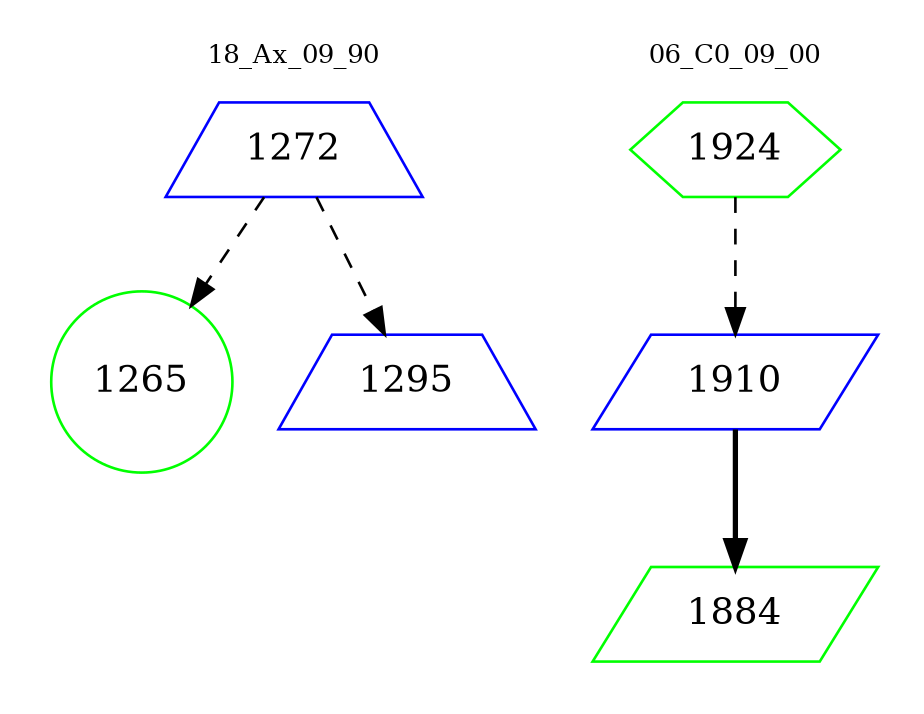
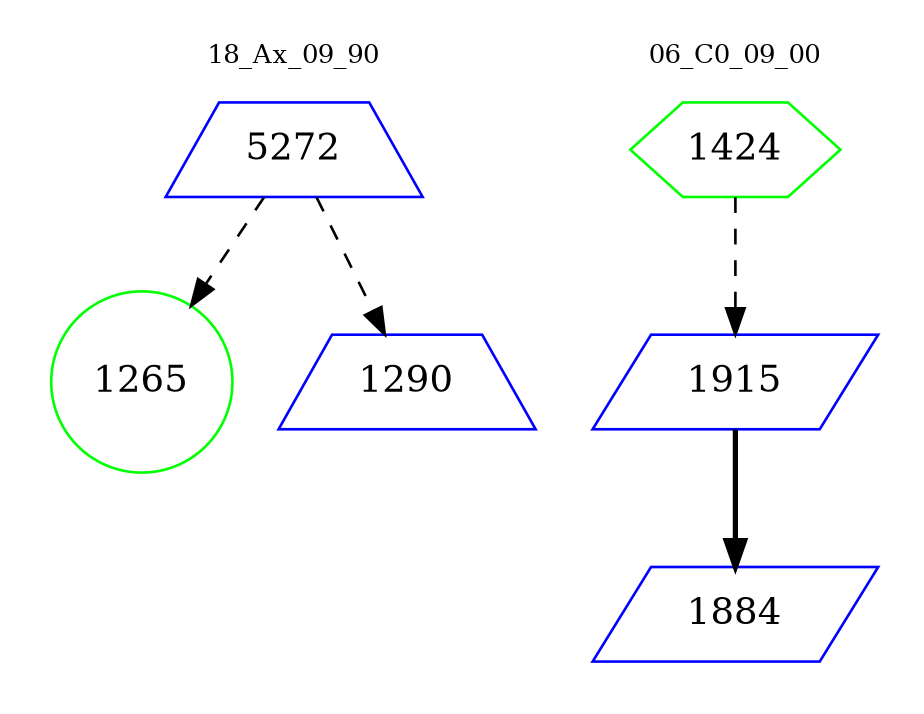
(294, 150) -> (294, 150)
(735, 150) -> (735, 150)
(407, 382) -> (407, 382)
(735, 382) -> (735, 382)
(735, 614) -> (735, 614)
